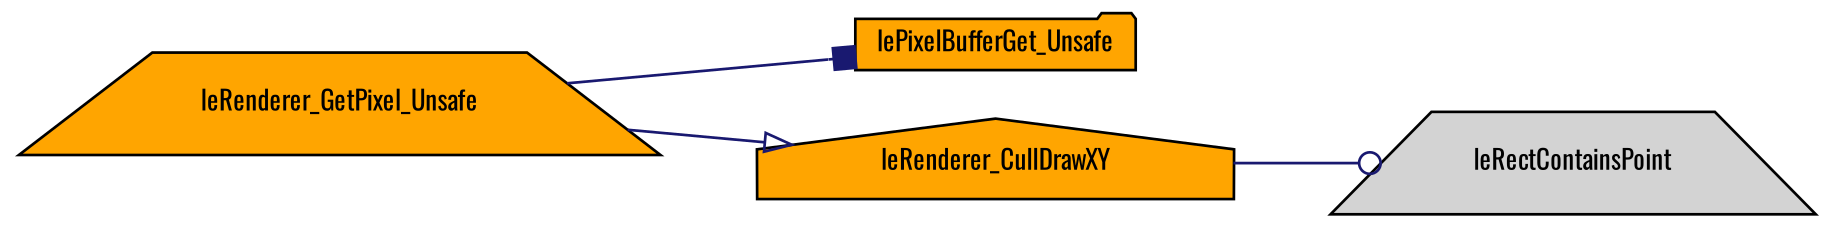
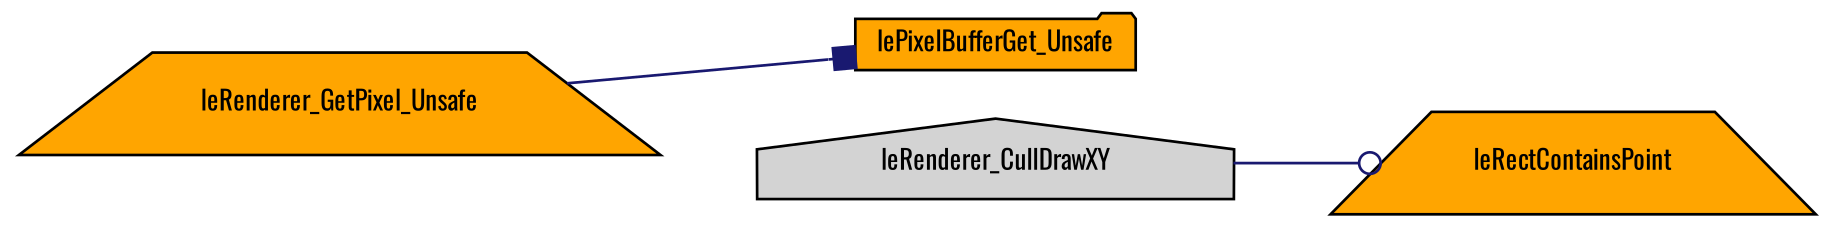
(696, 136) -> none
(996, 163) -> (996, 163)
(1573, 163) -> (1573, 163)
